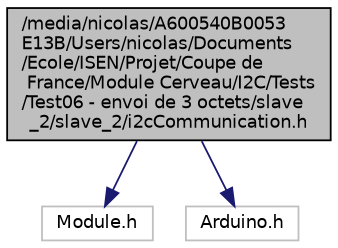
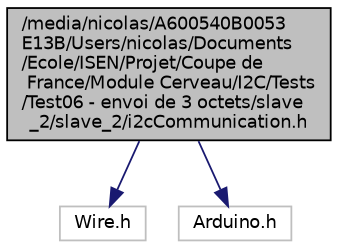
(97, 223) -> (103, 223)
